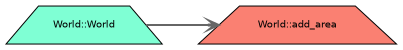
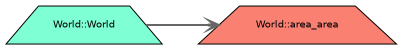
(297, 25) -> (297, 25)
